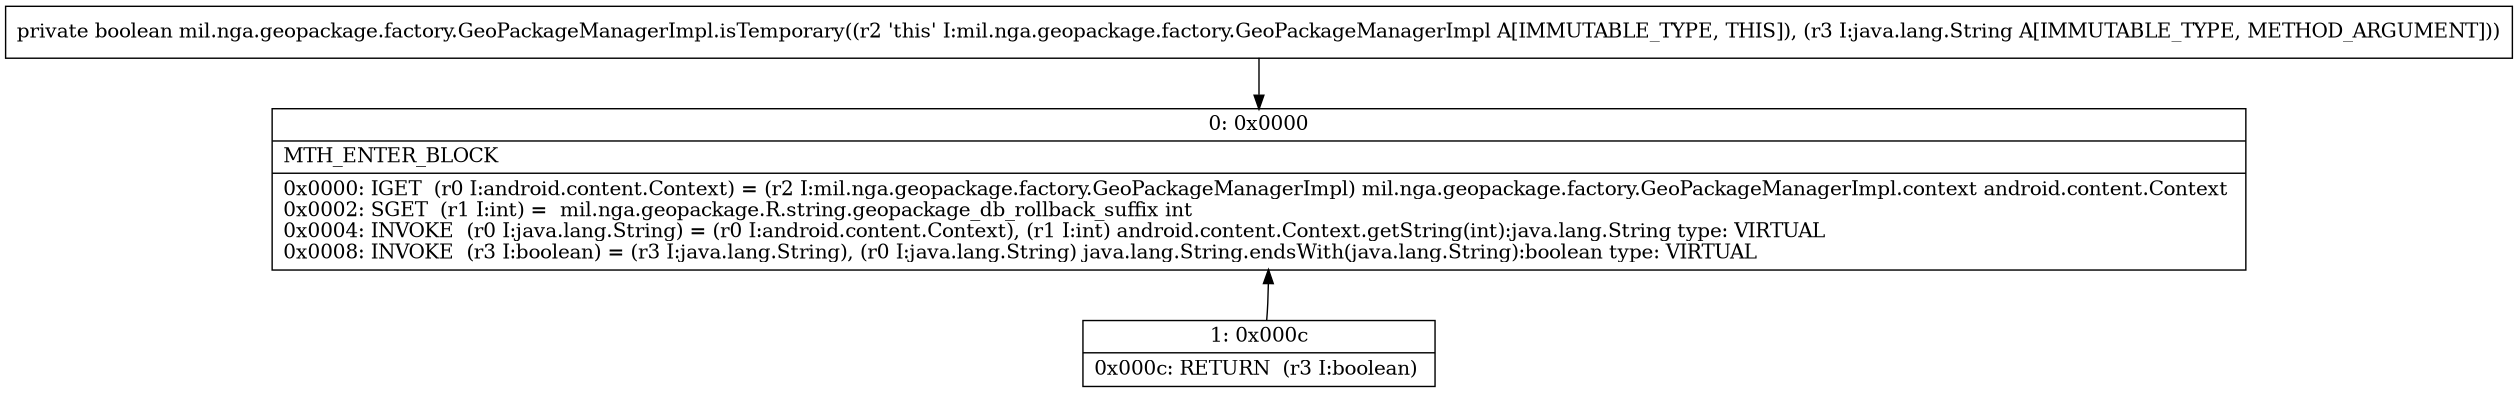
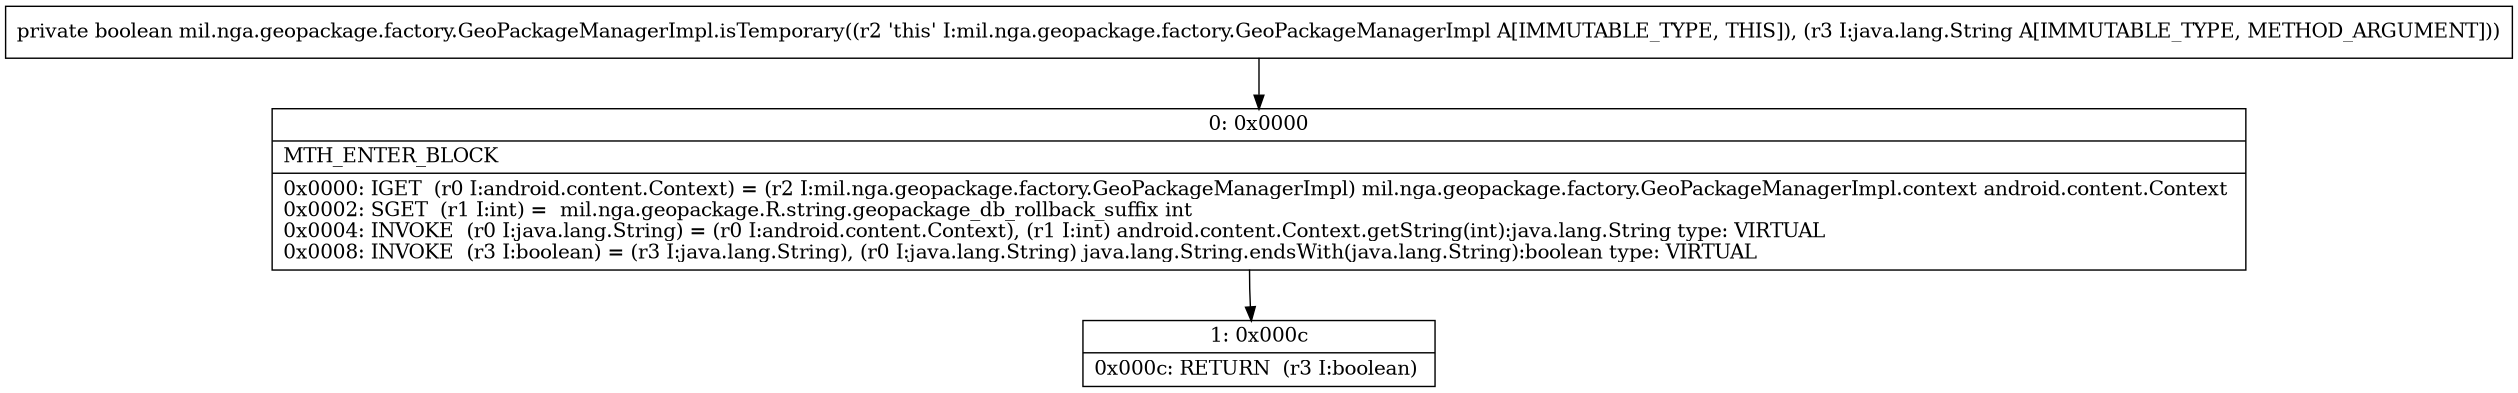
(1268, 302) -> (1250, 288)
